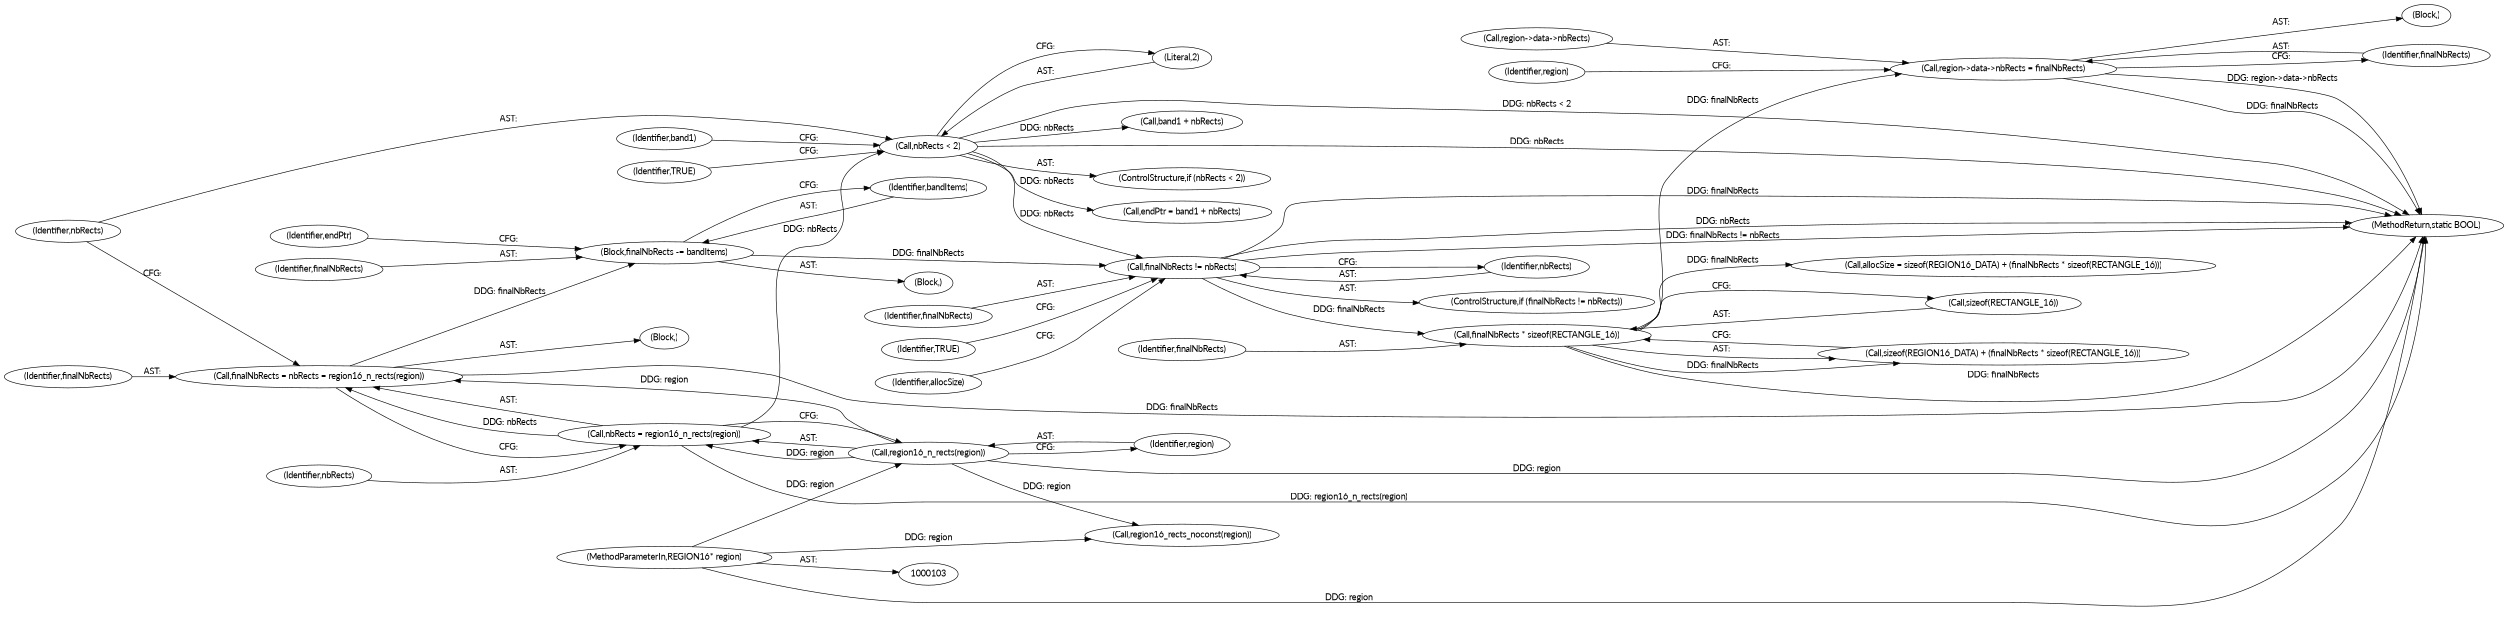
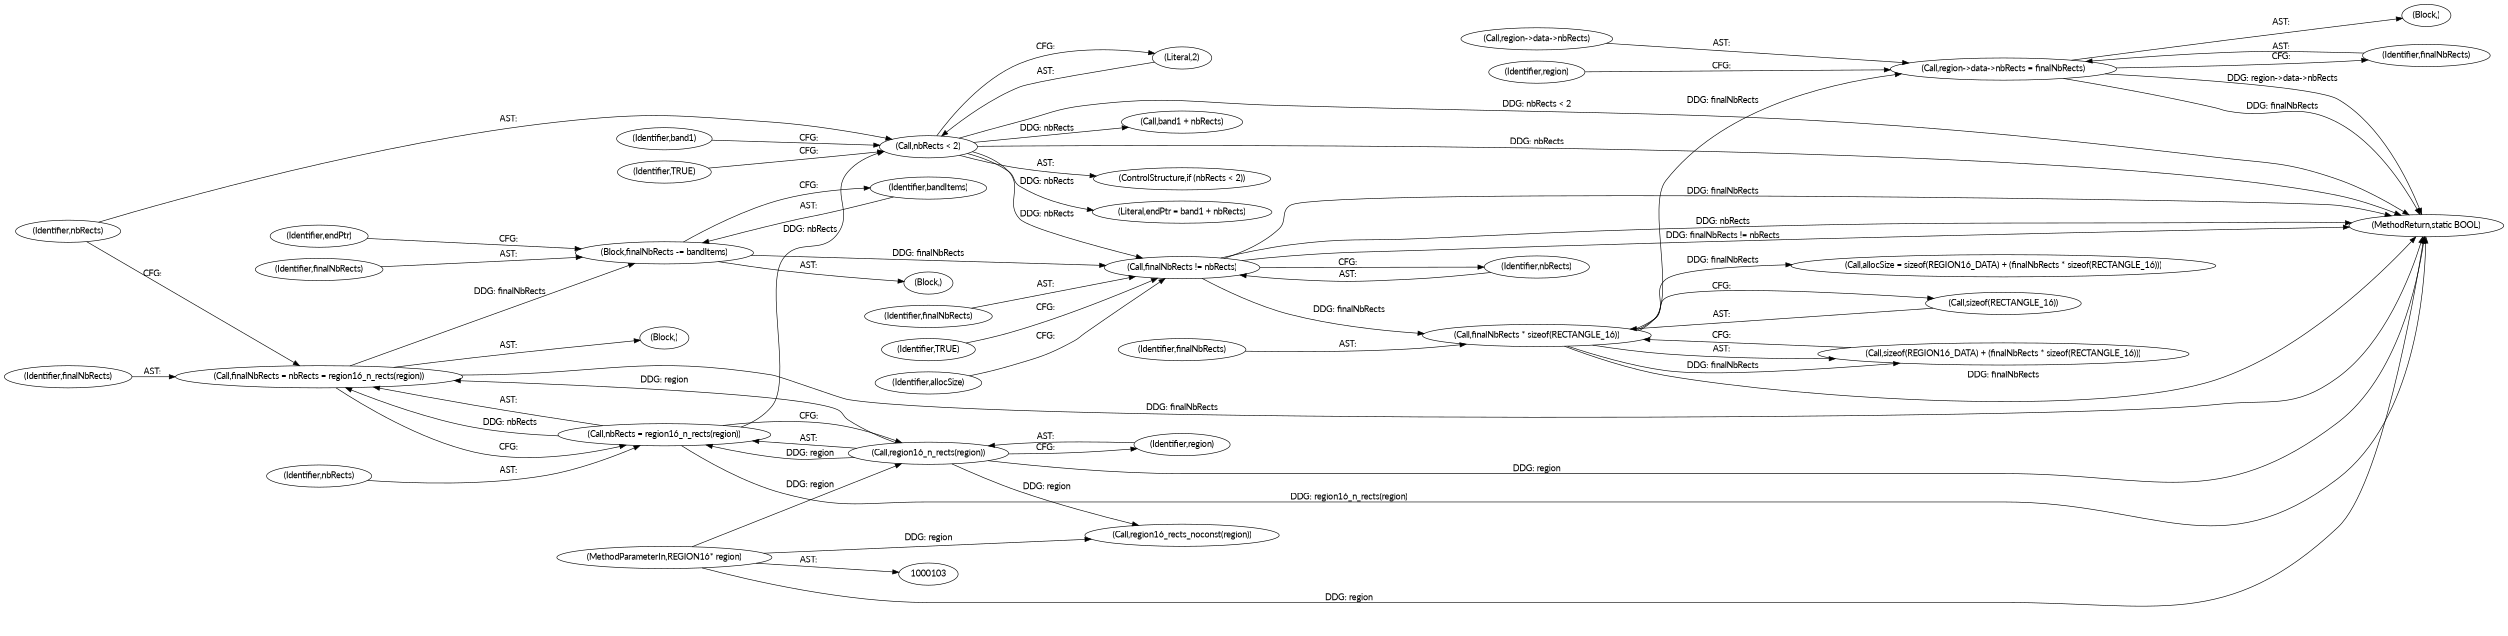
(1182, 212) -> (1182, 212)
(1537, 302) -> none
